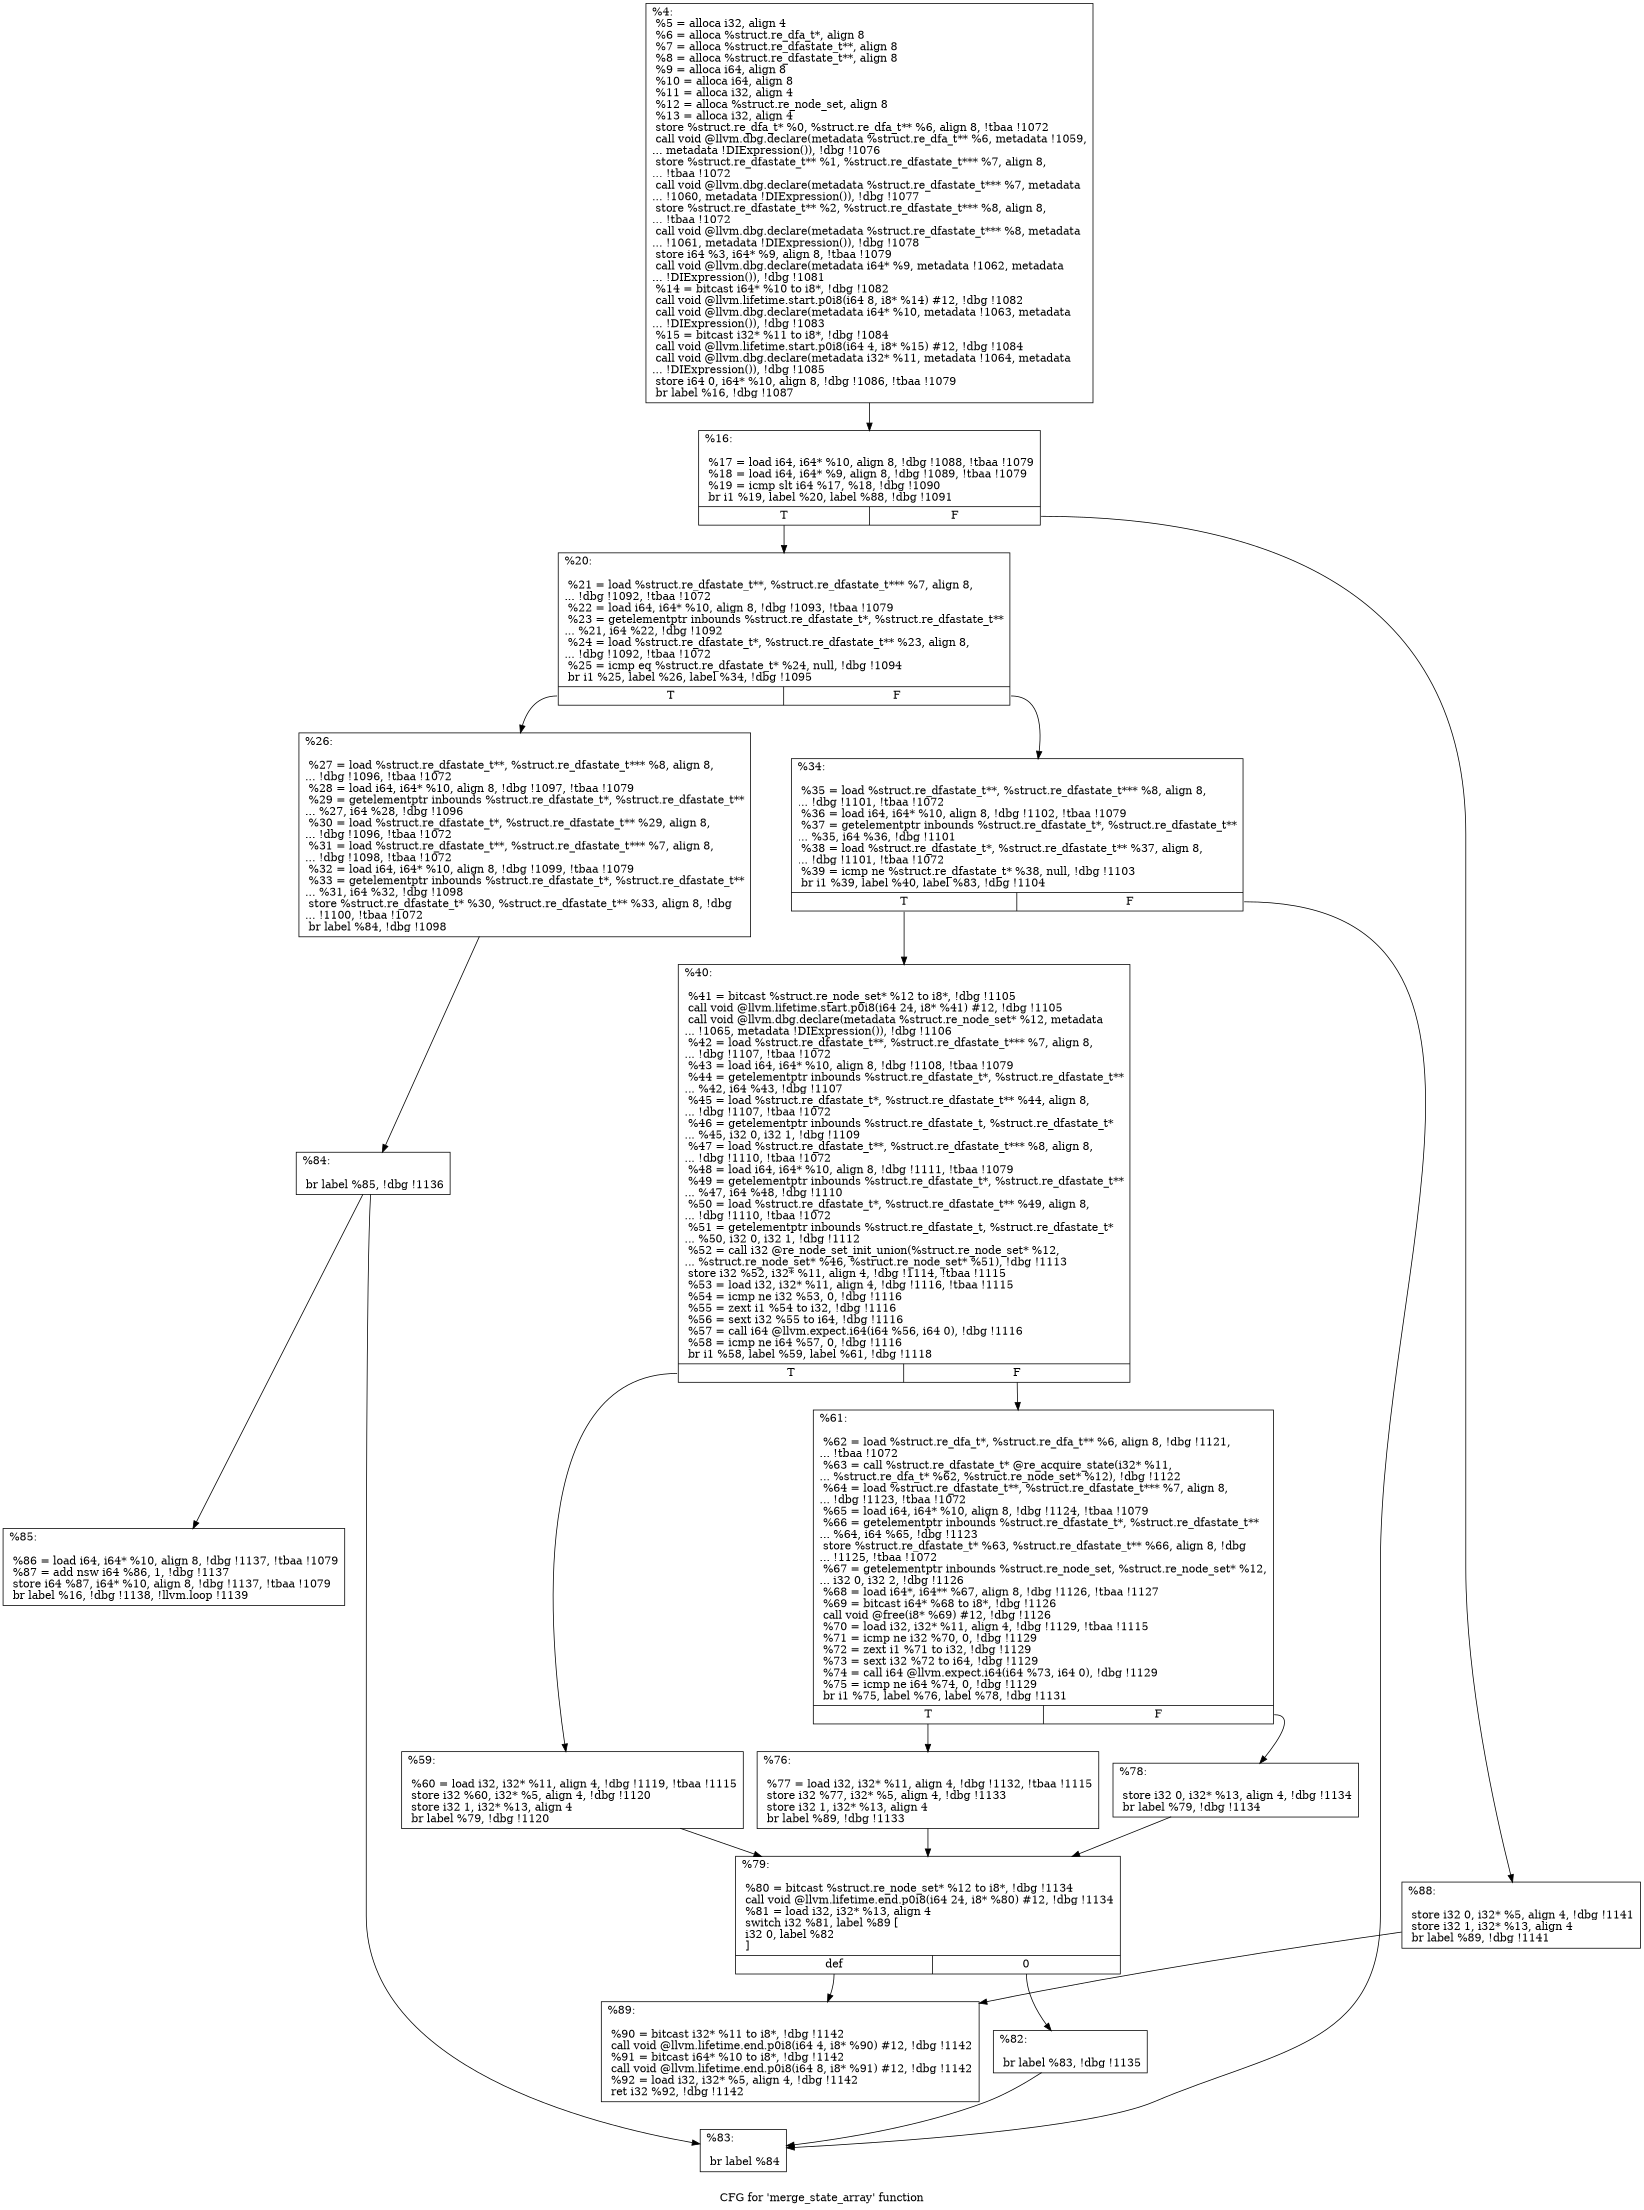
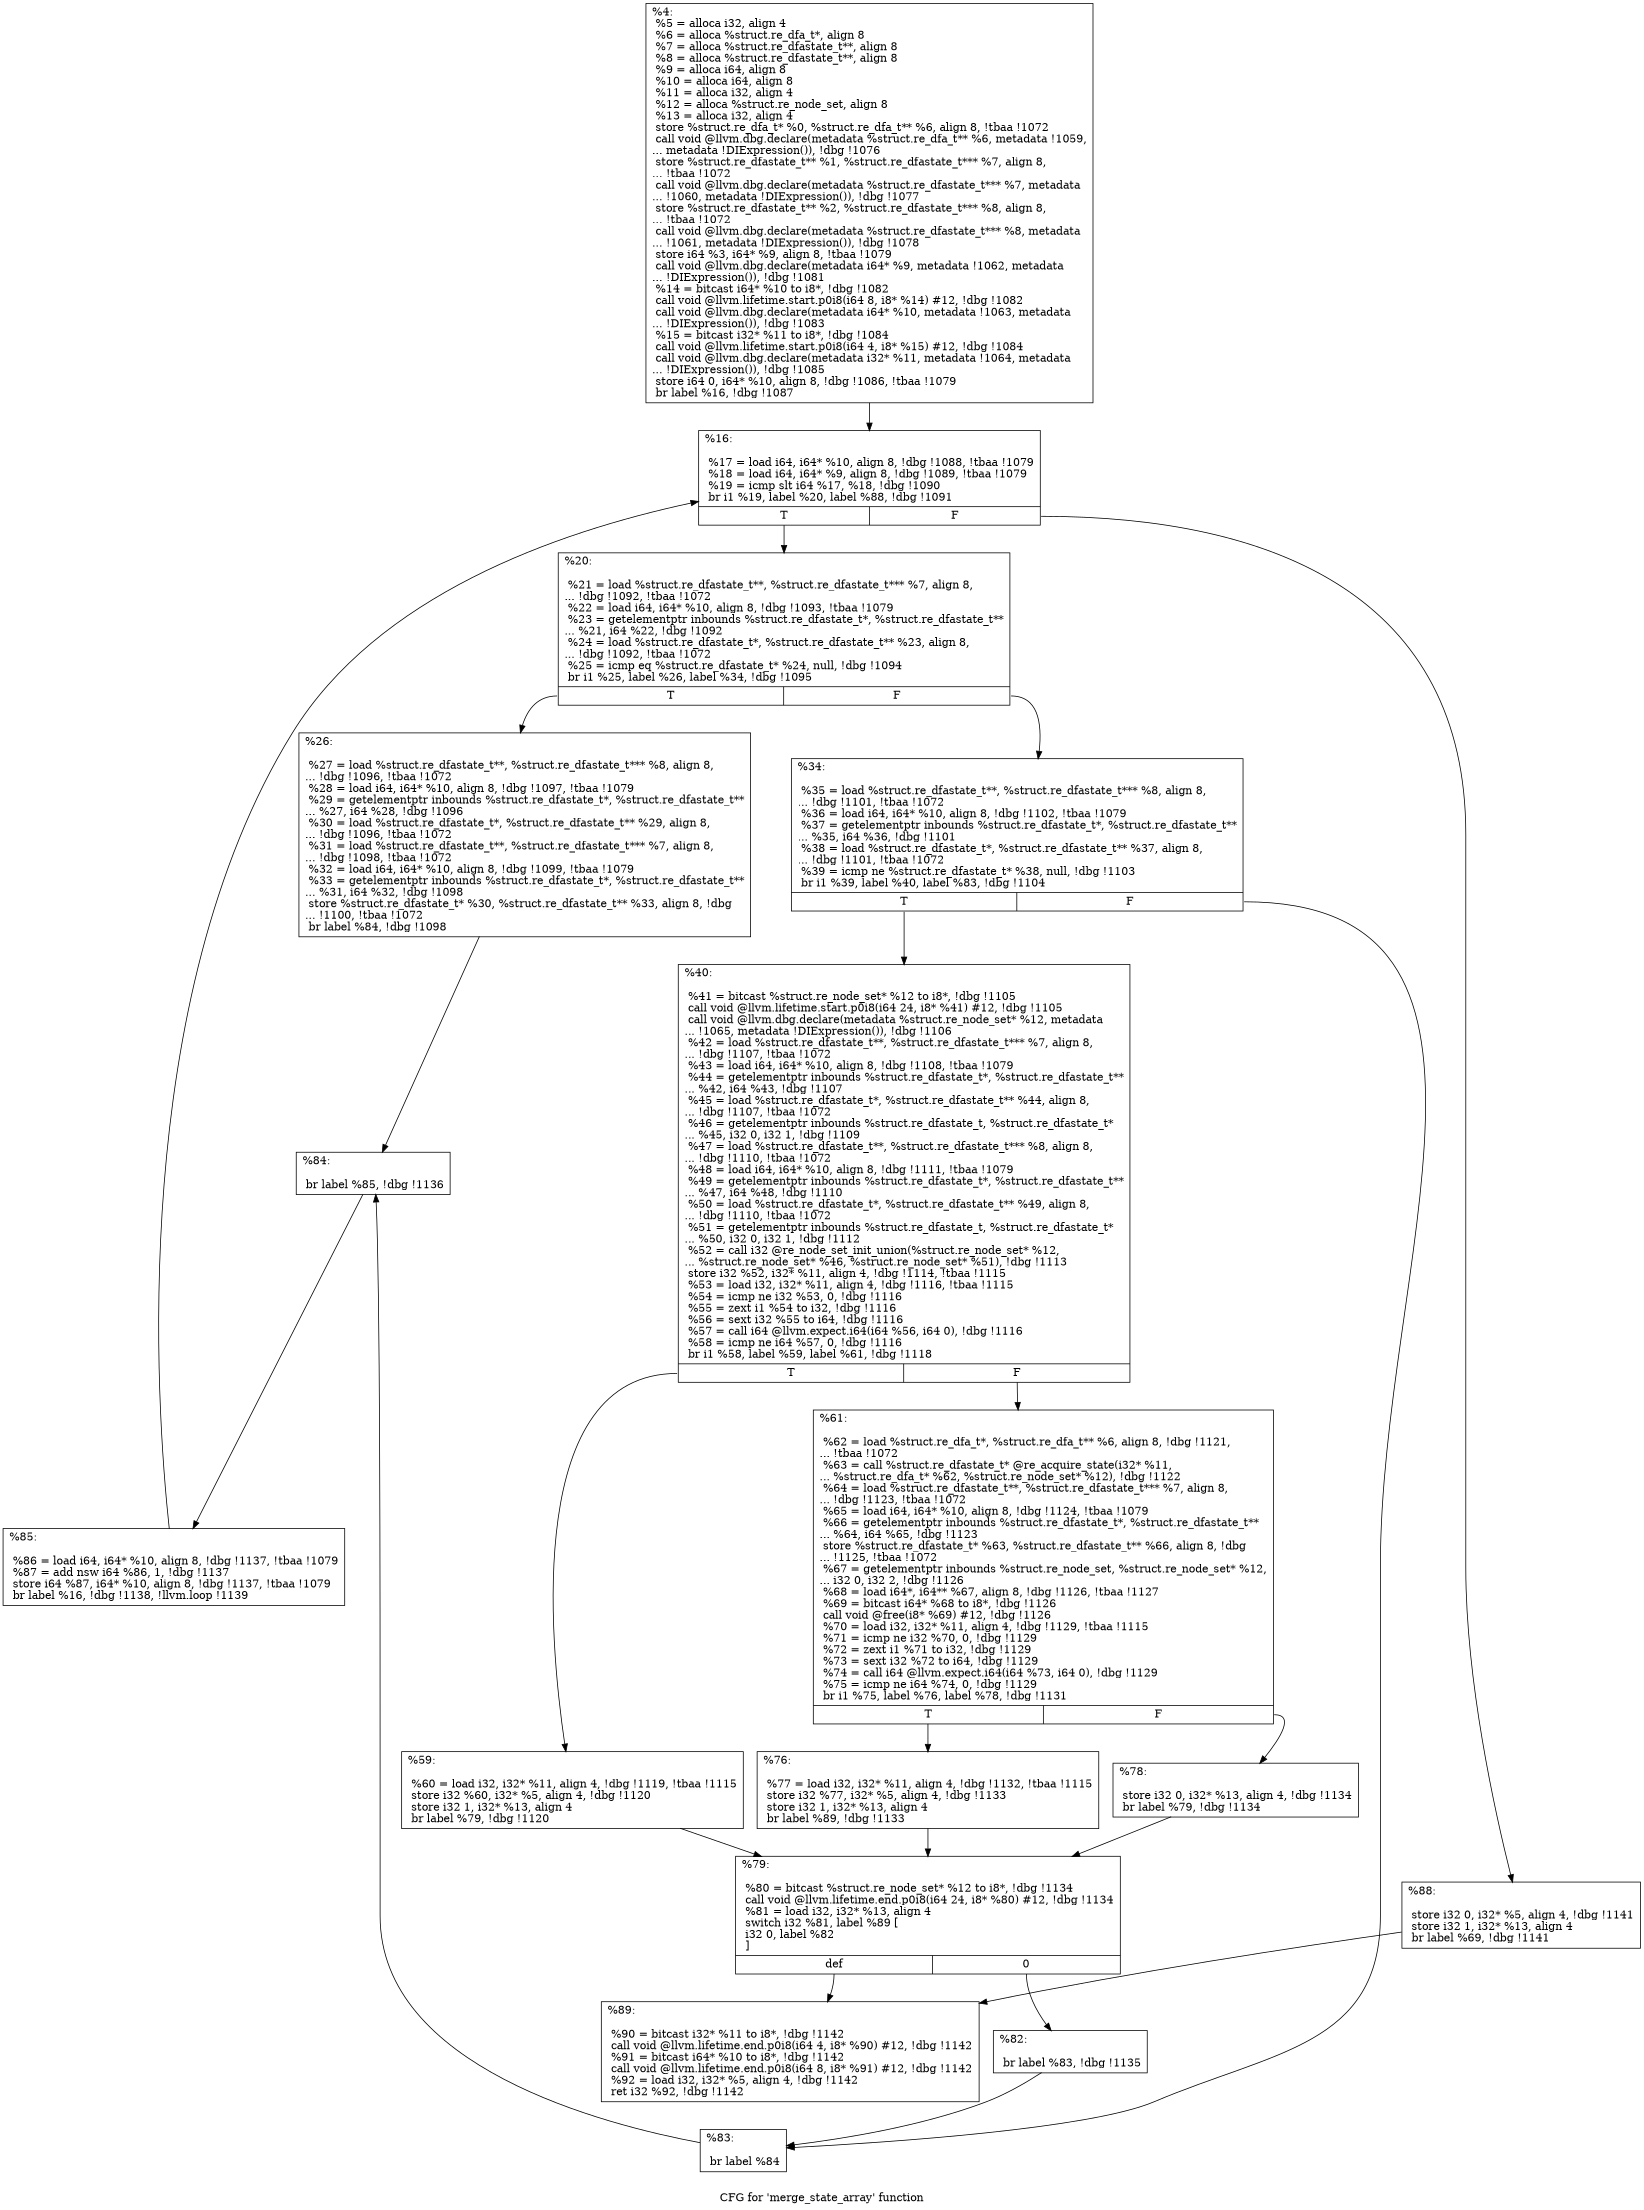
none -> (222, 891)
(366, 1769) -> (380, 1770)
(1479, 1938) -> (1479, 1938)
